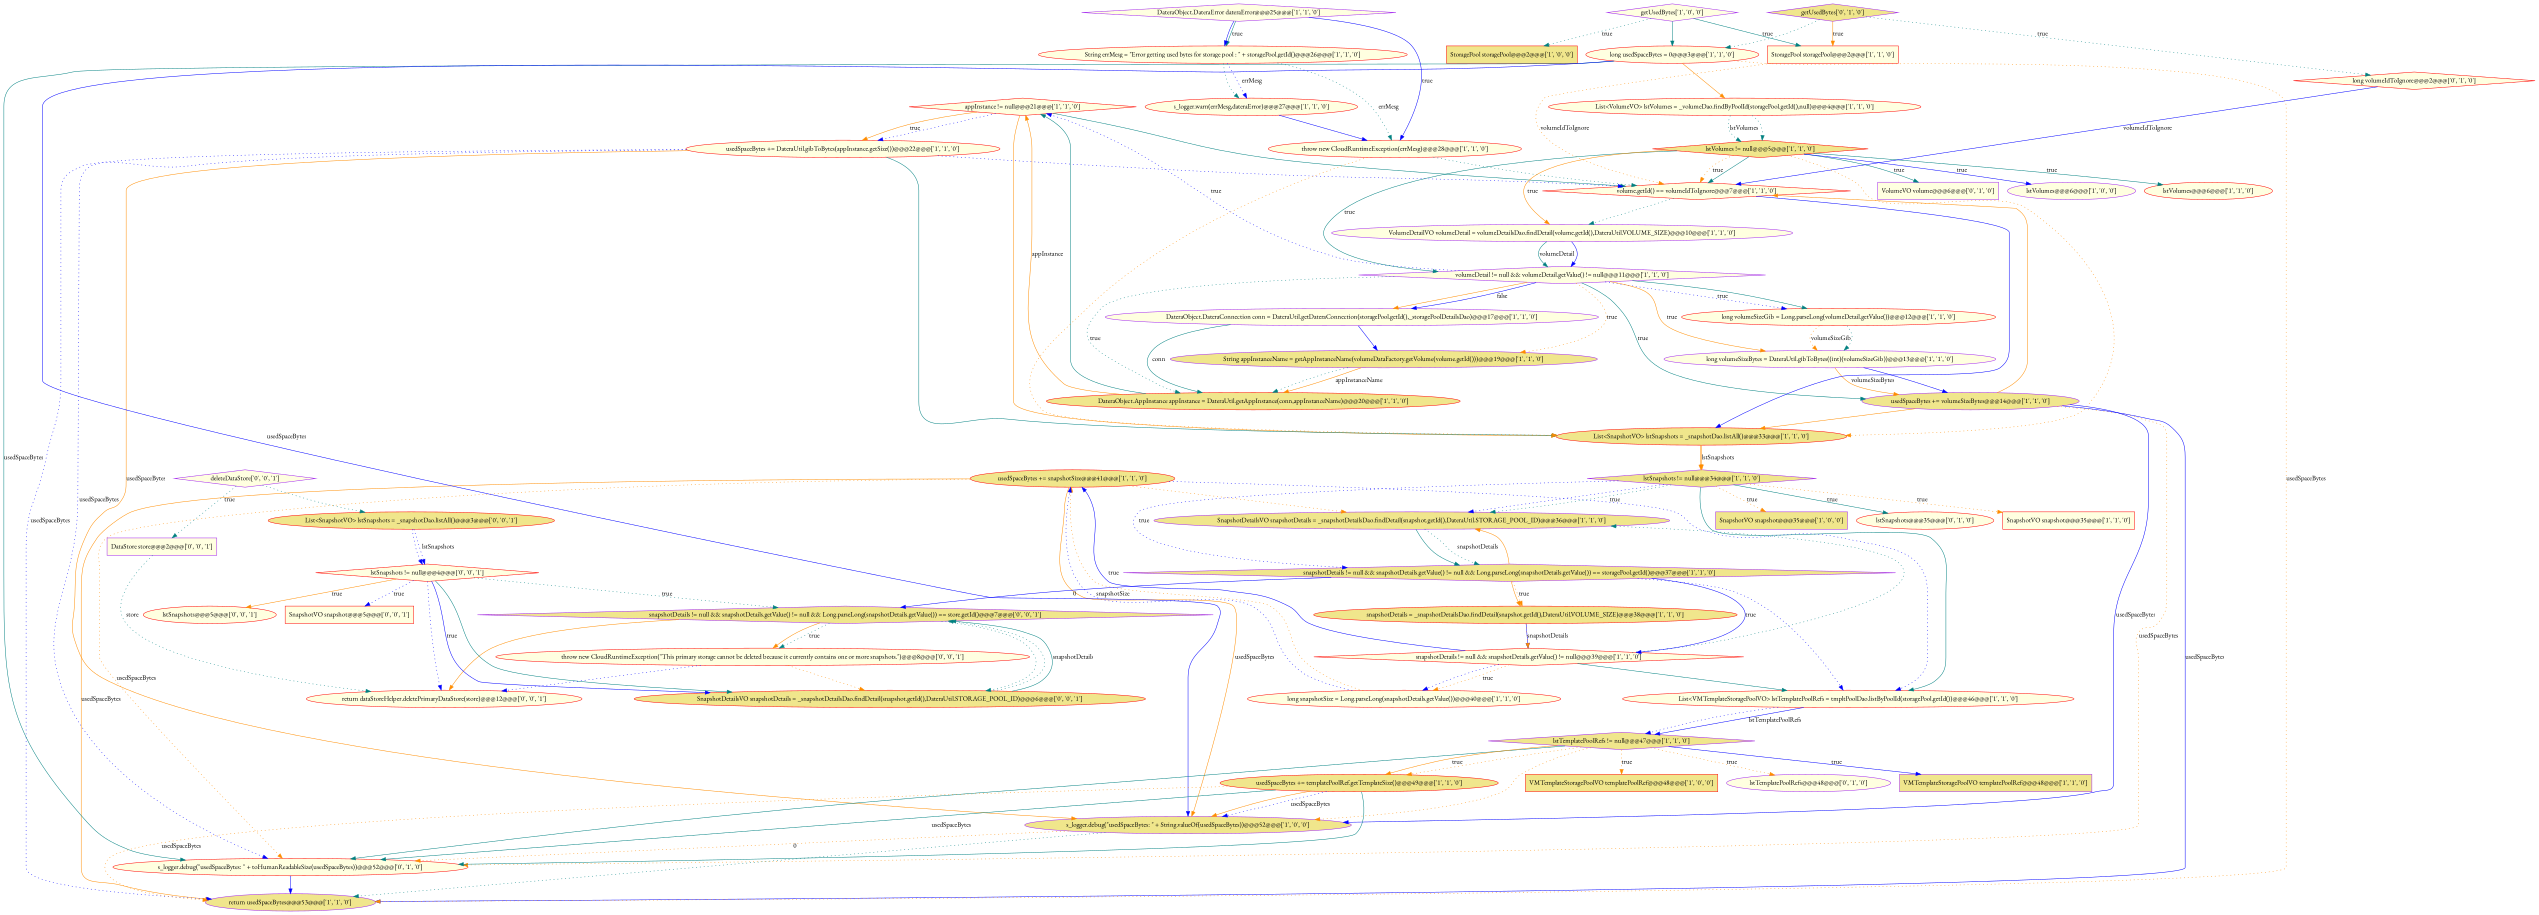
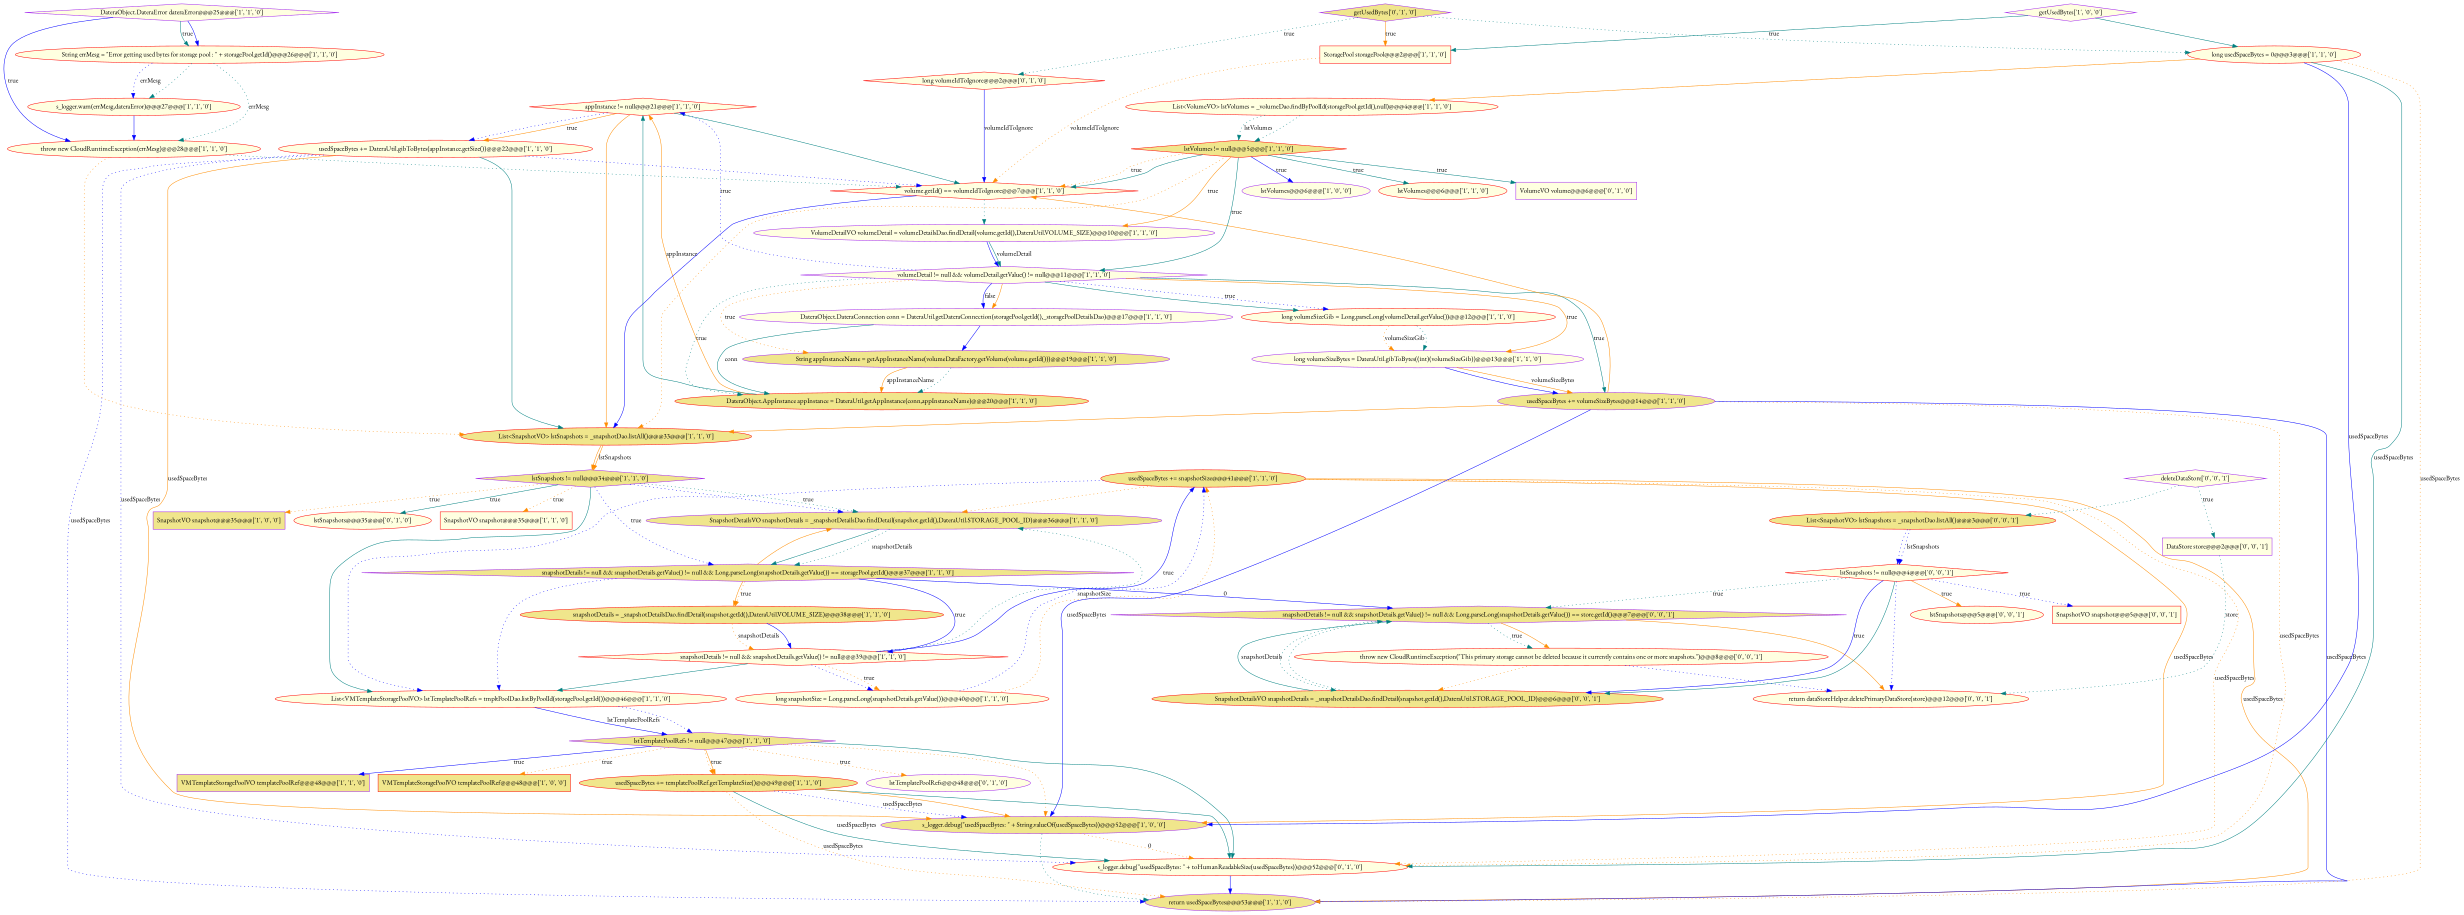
(1512, 55) -> none
